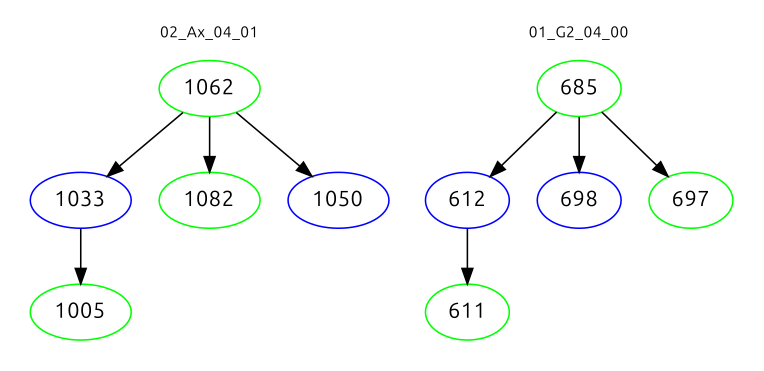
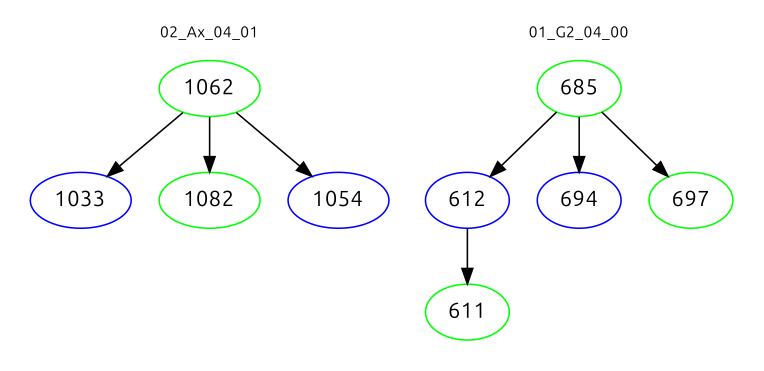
(339, 200) -> (339, 200)
(579, 200) -> (579, 200)
(81, 312) -> none
